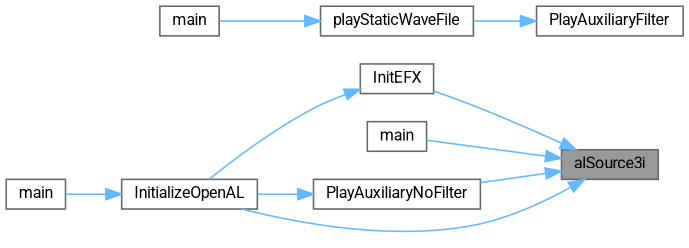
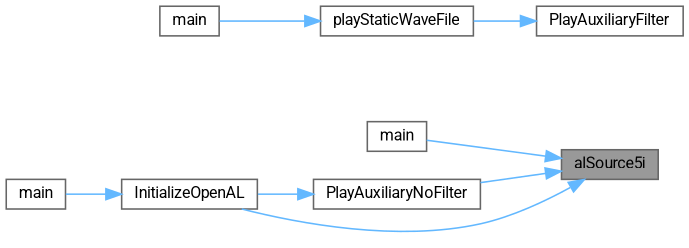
(397, 79) -> none
(610, 165) -> (610, 165)
